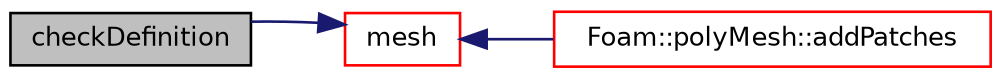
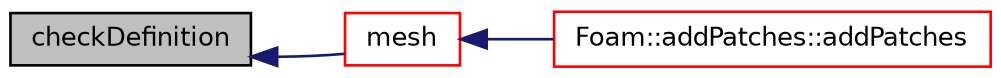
(285, 22) -> (311, 56)
(772, 39) -> (772, 39)
